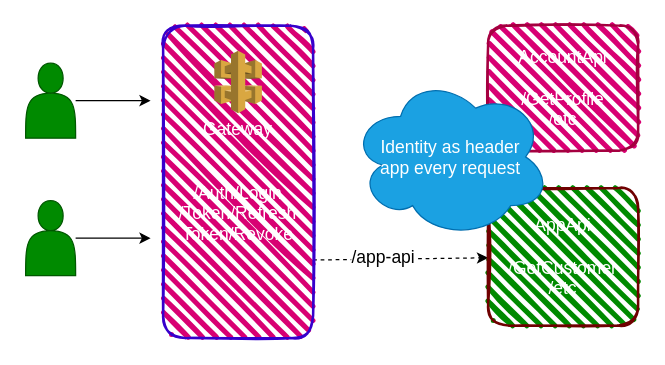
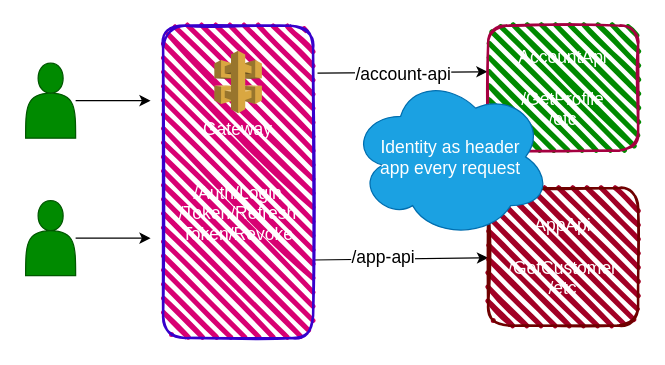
none -> (399, 72)
(563, 88) -> (563, 88)
(563, 257) -> (563, 257)
(446, 258) -> (446, 258)
